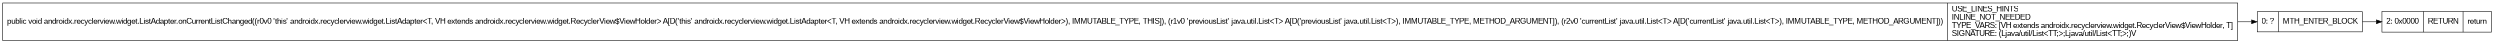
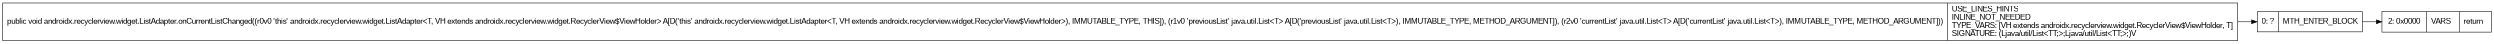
(2443, 22) -> (2441, 22)
